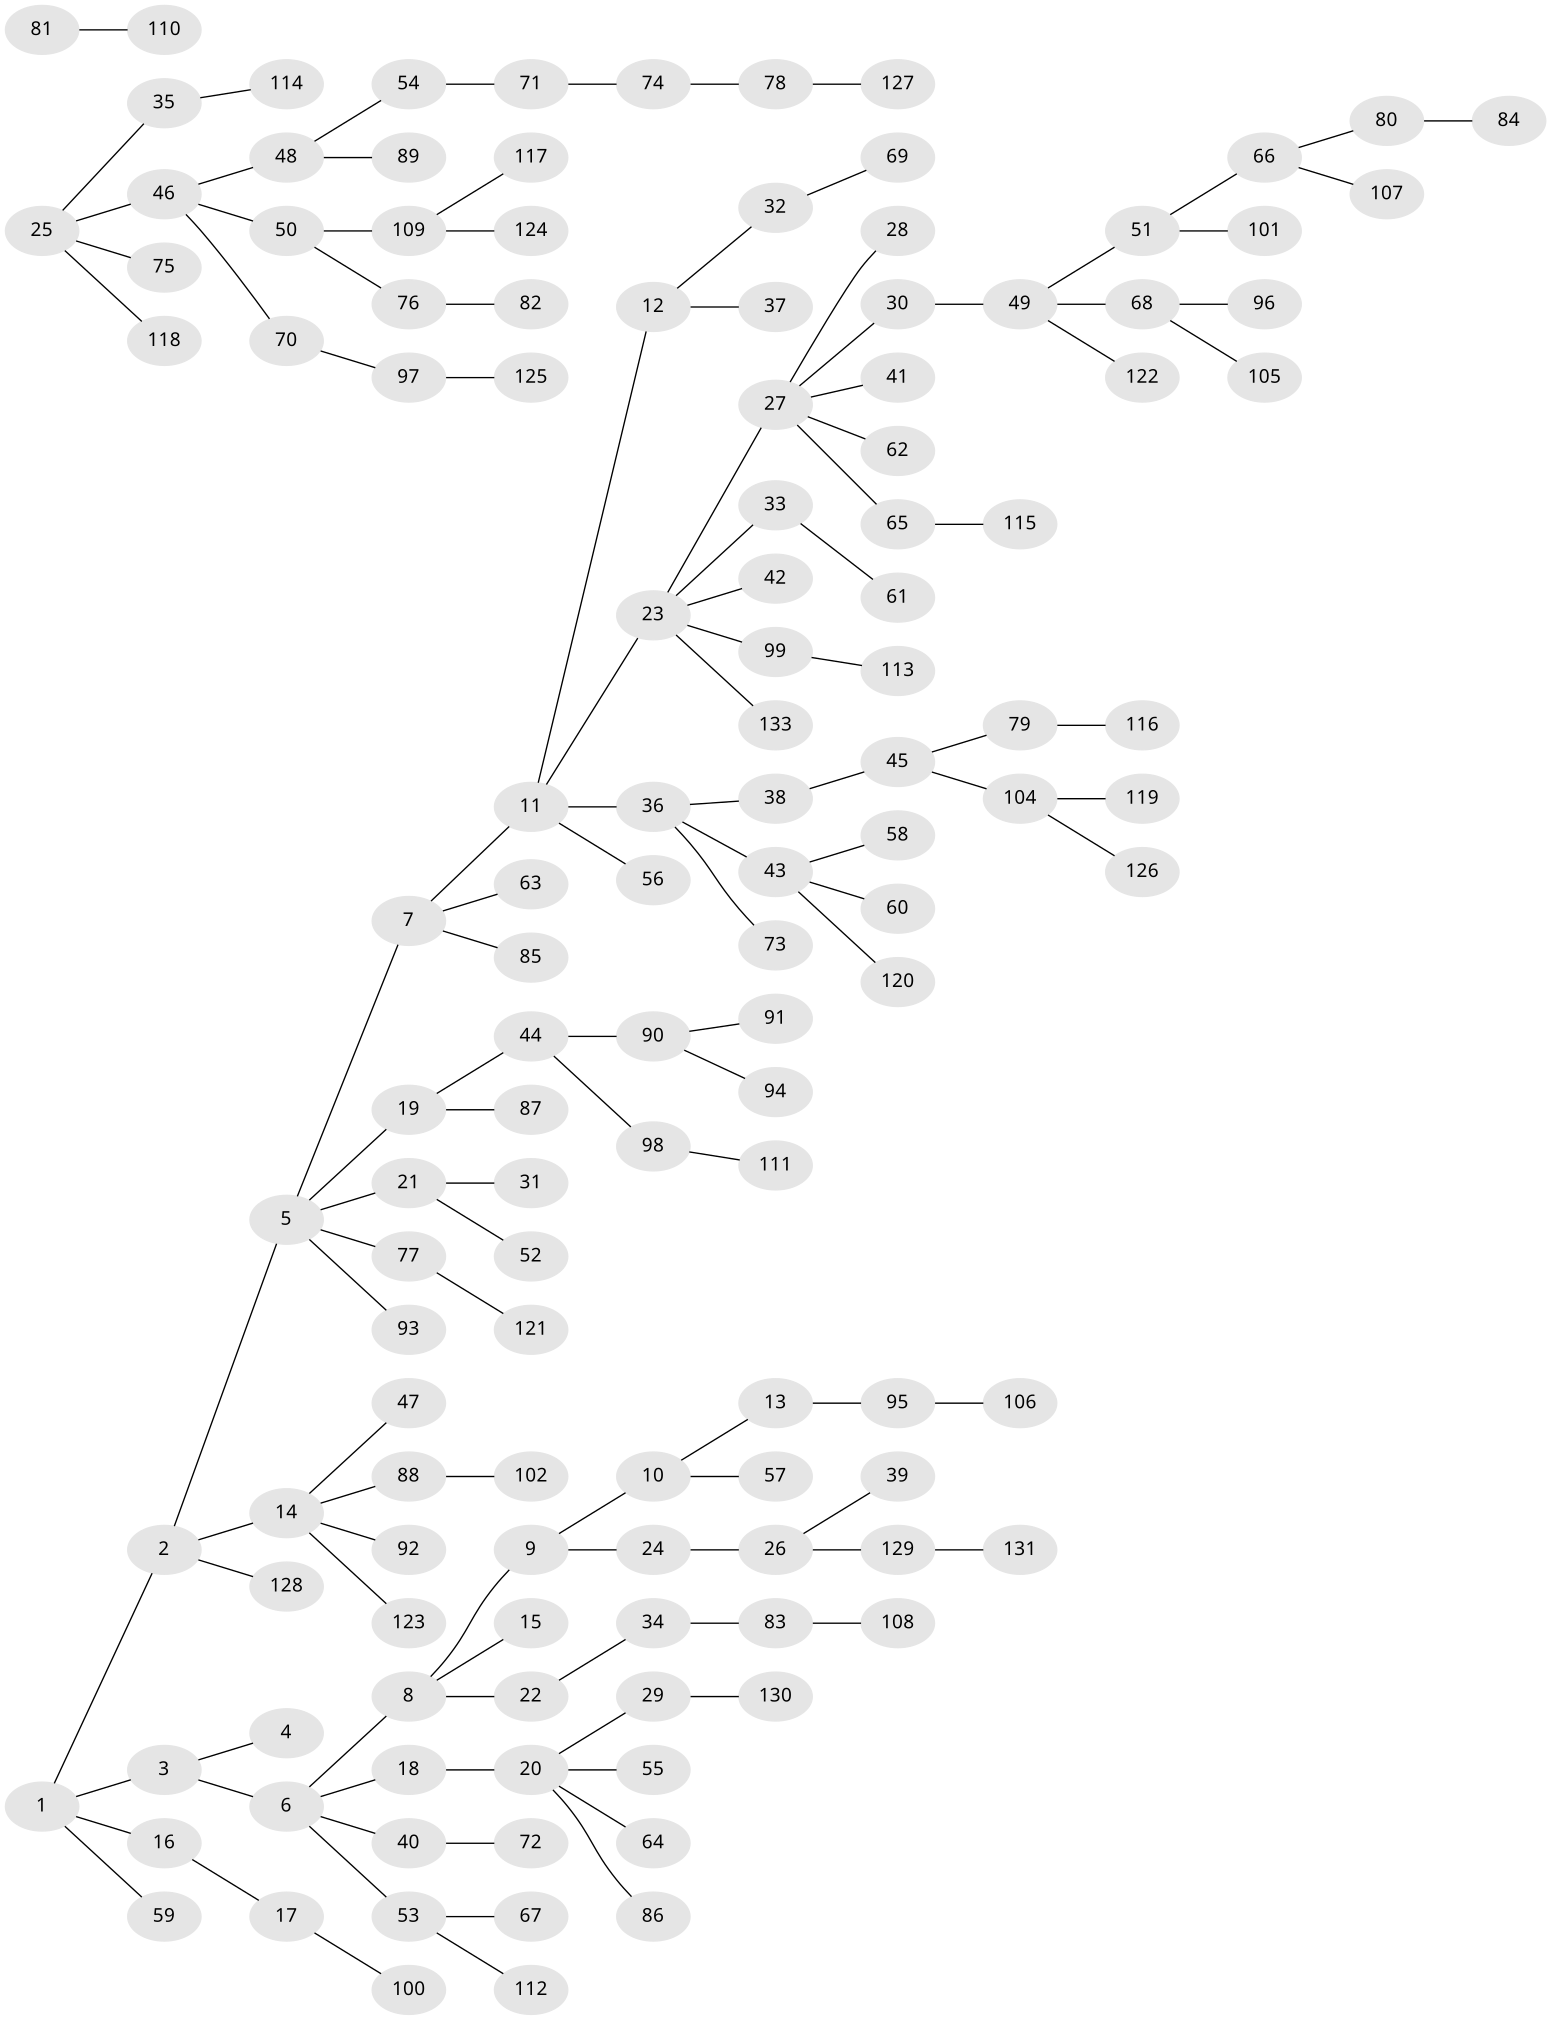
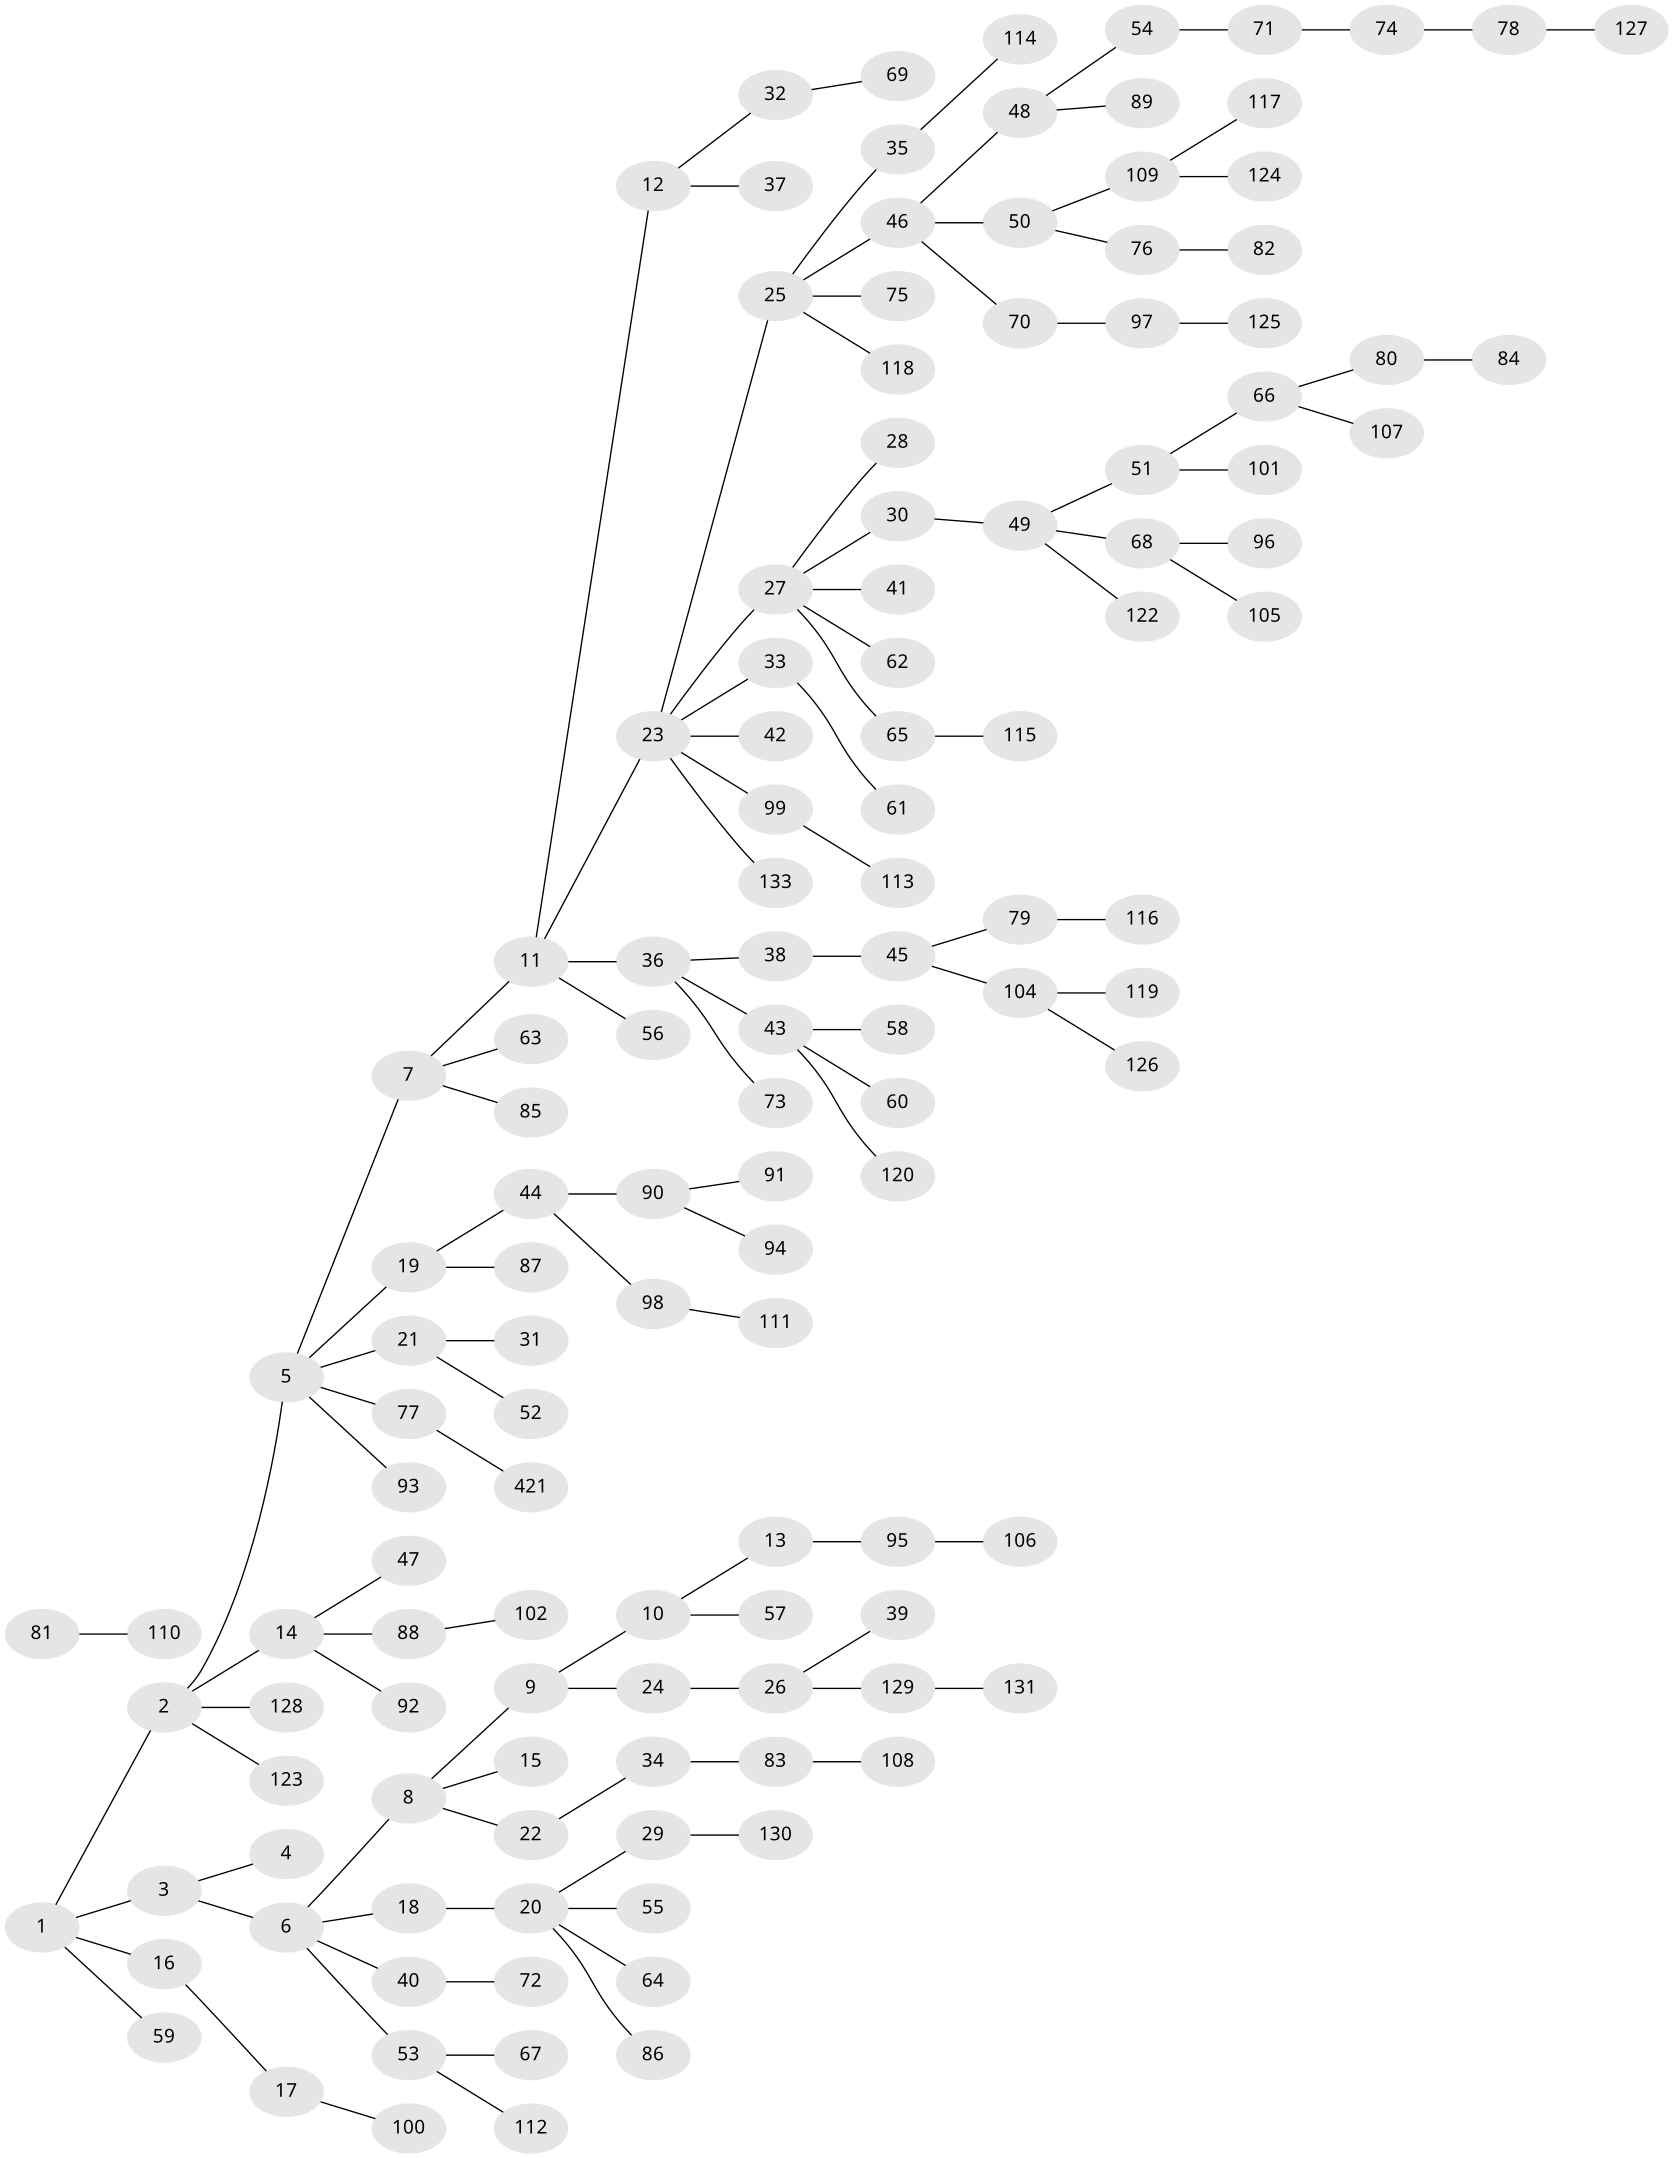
none -> (715, 516)
(531, 1330) -> (531, 1487)
(348, 1568) -> (226, 1744)
